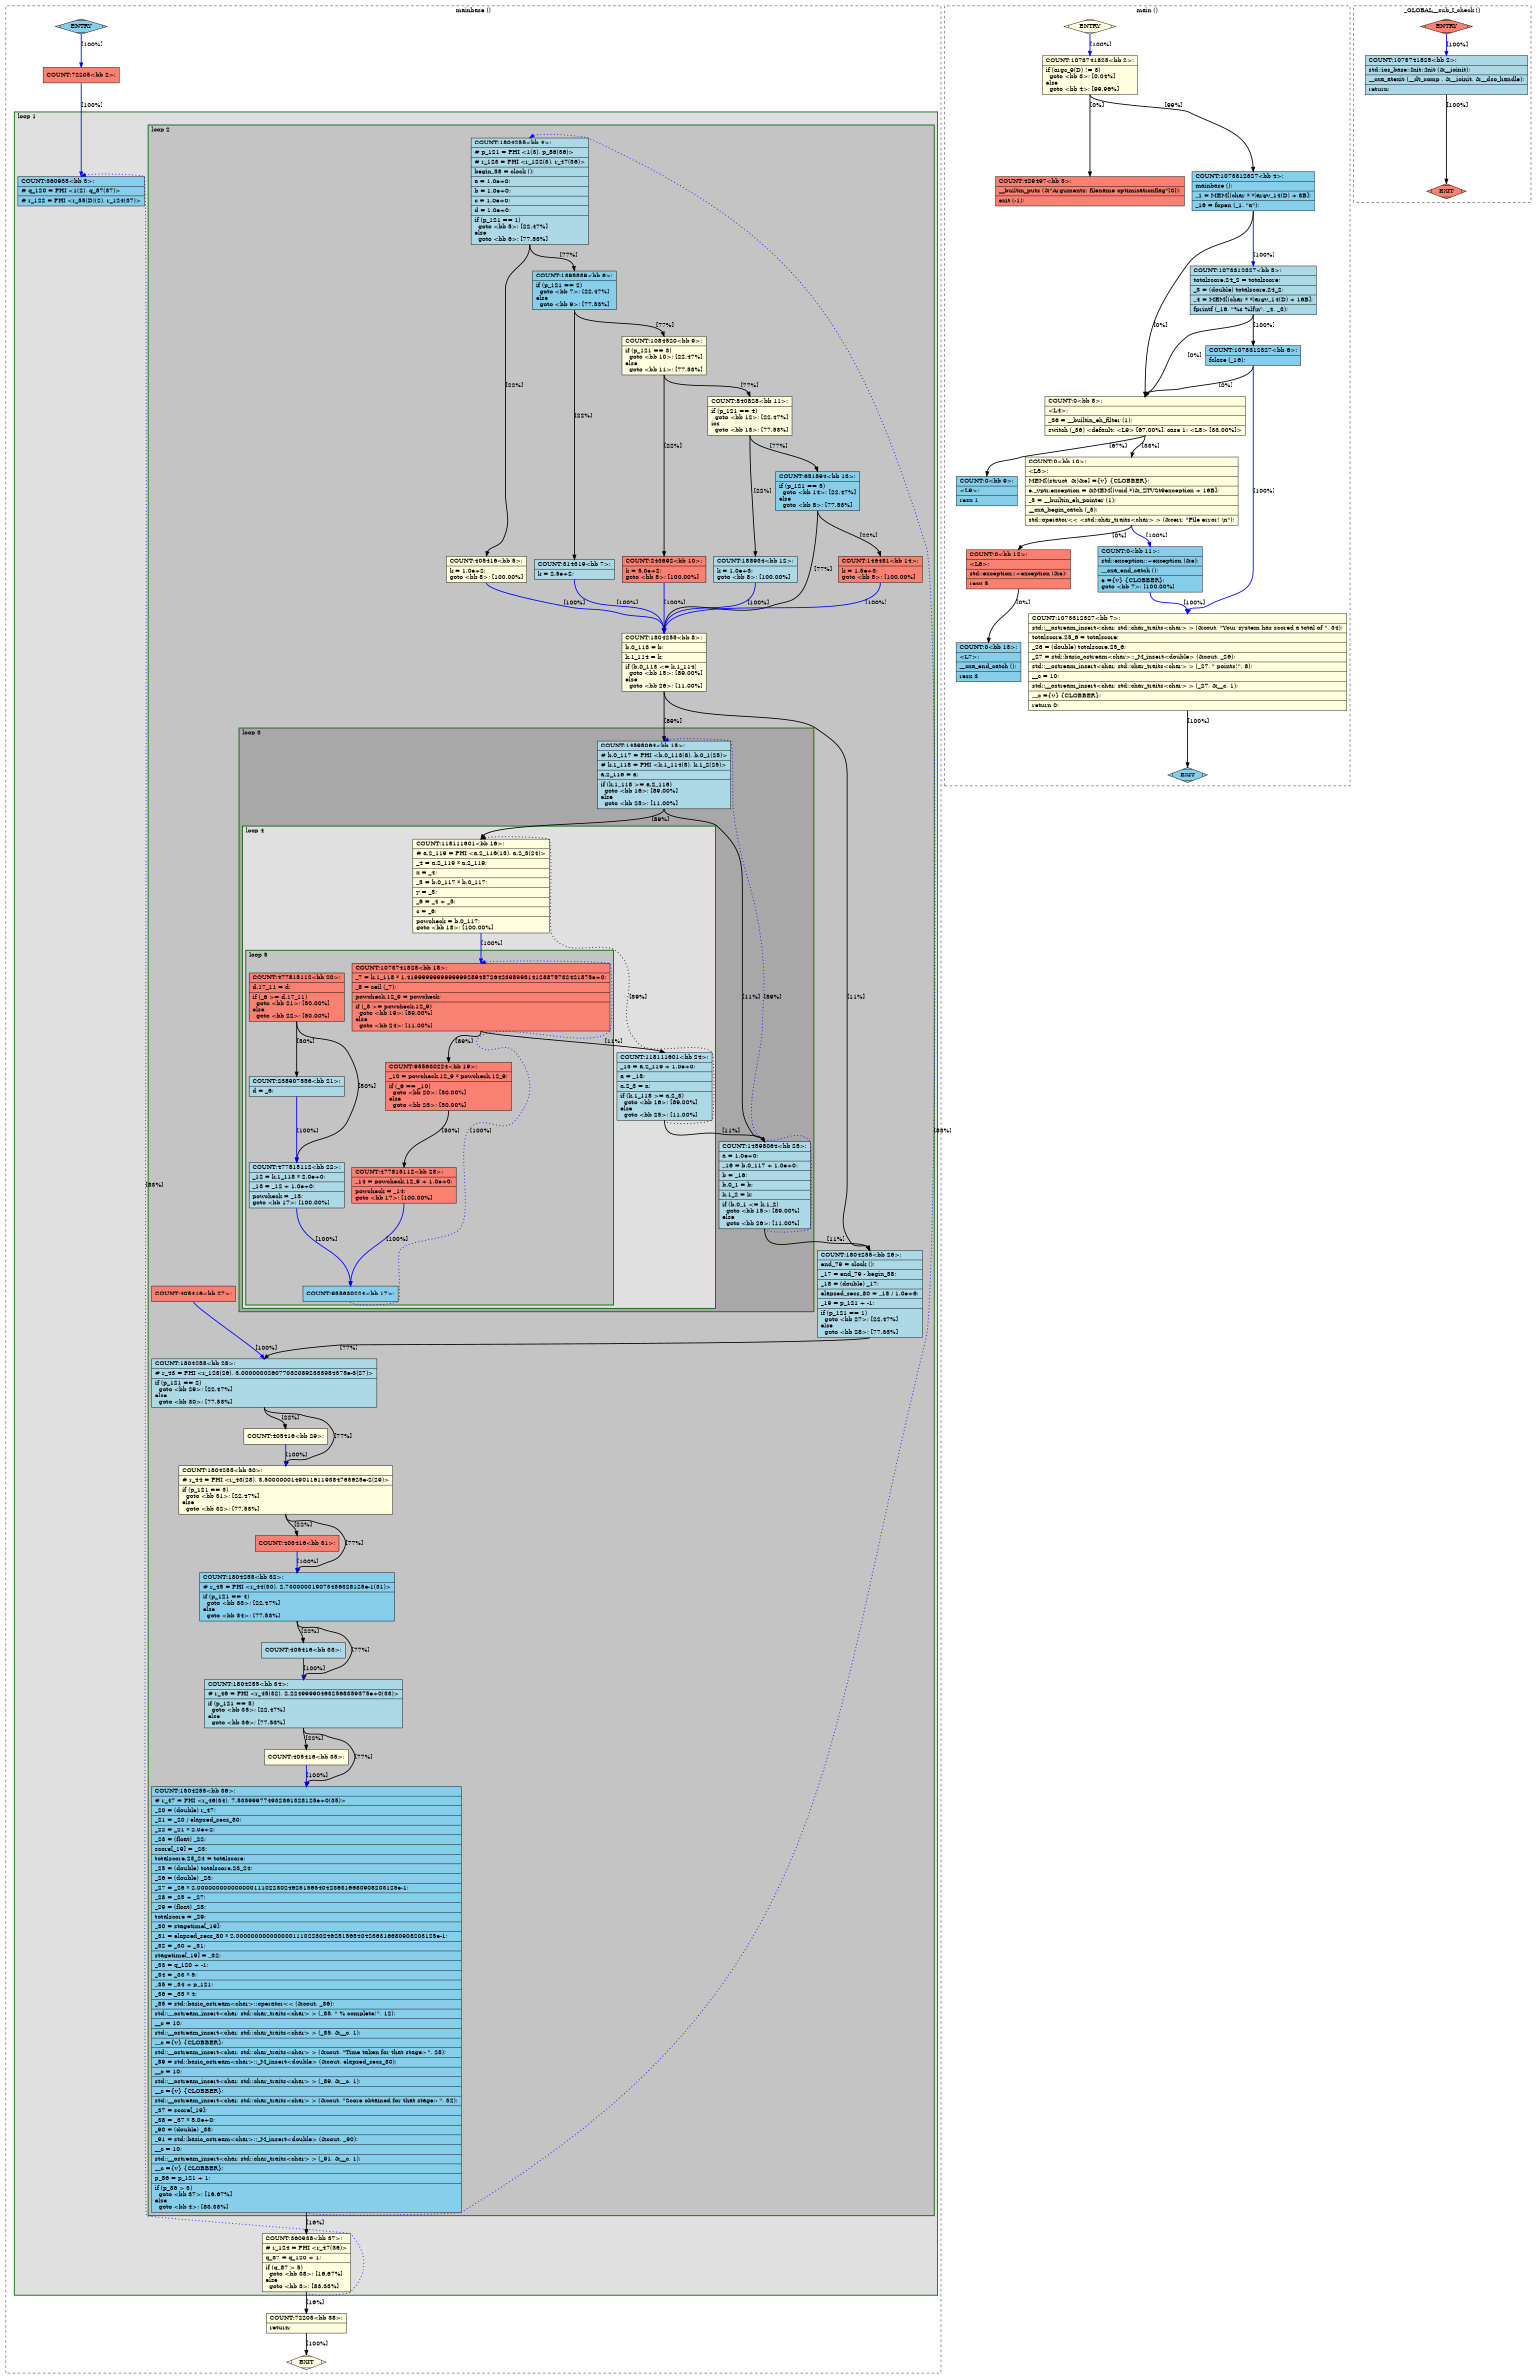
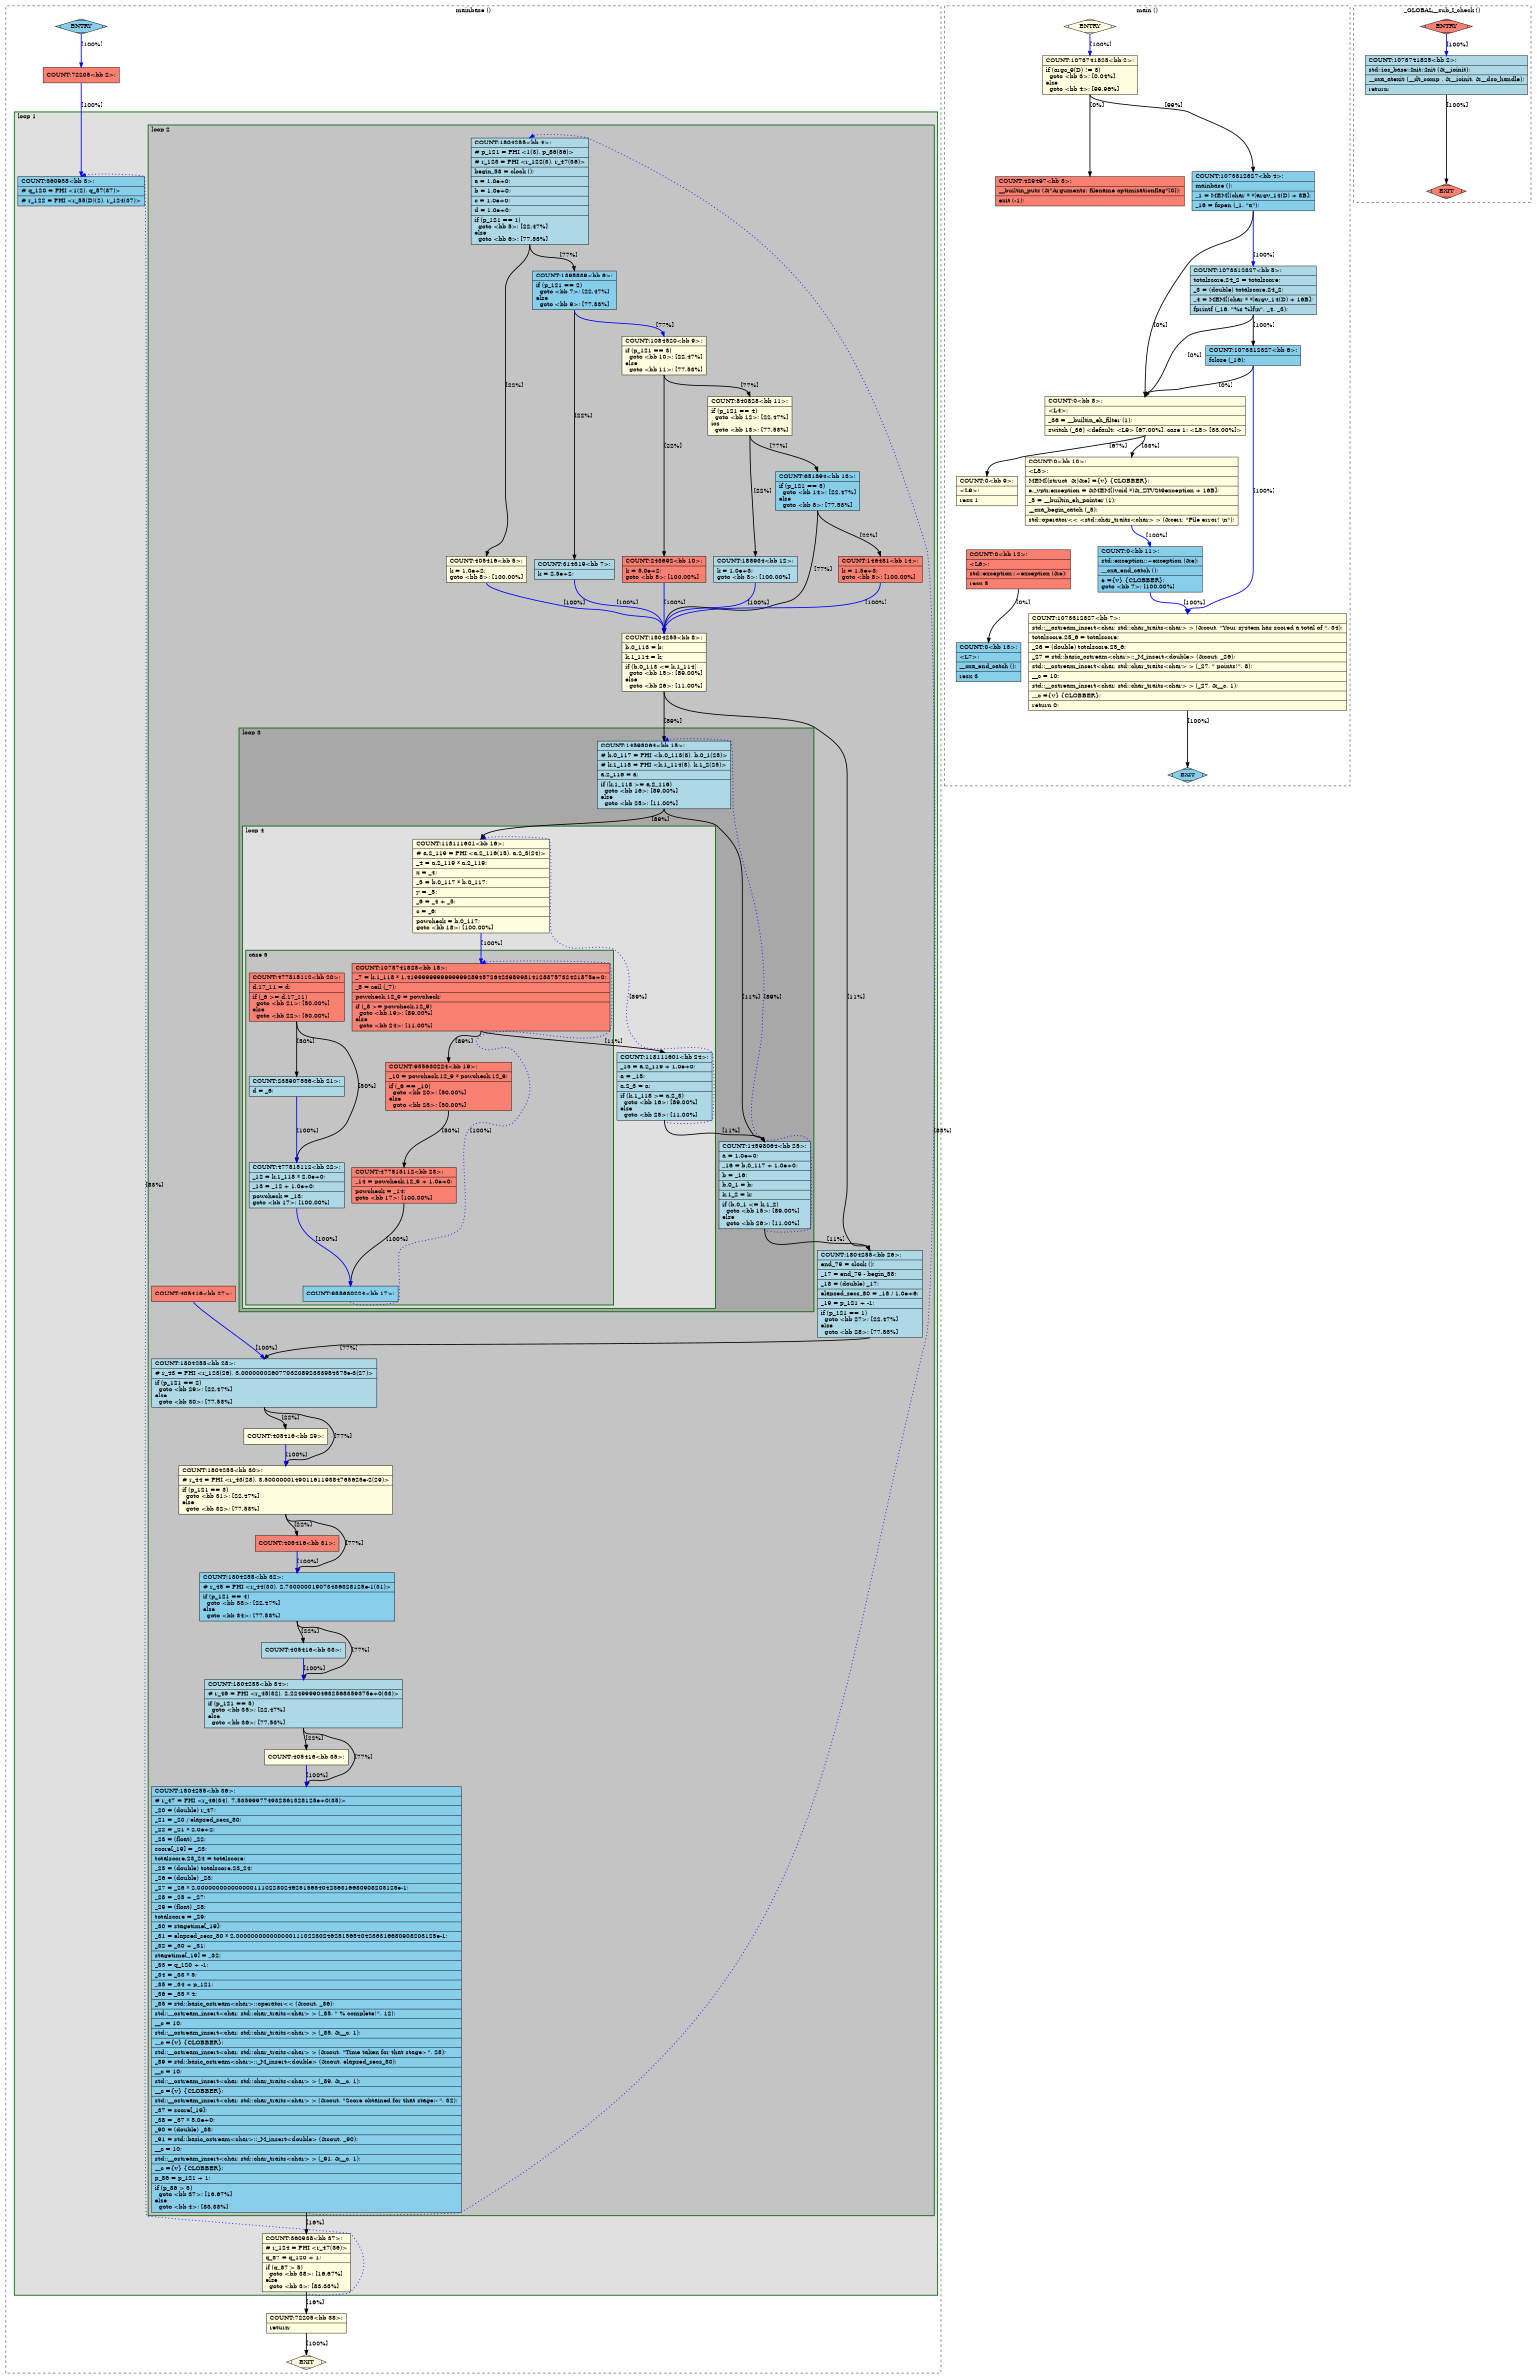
(617, 323) -> (617, 323)
(987, 491) -> (987, 491)
(1077, 537) -> none
(258, 955) -> (258, 955)
(629, 978) -> (629, 978)
(379, 1243) -> (379, 1243)
